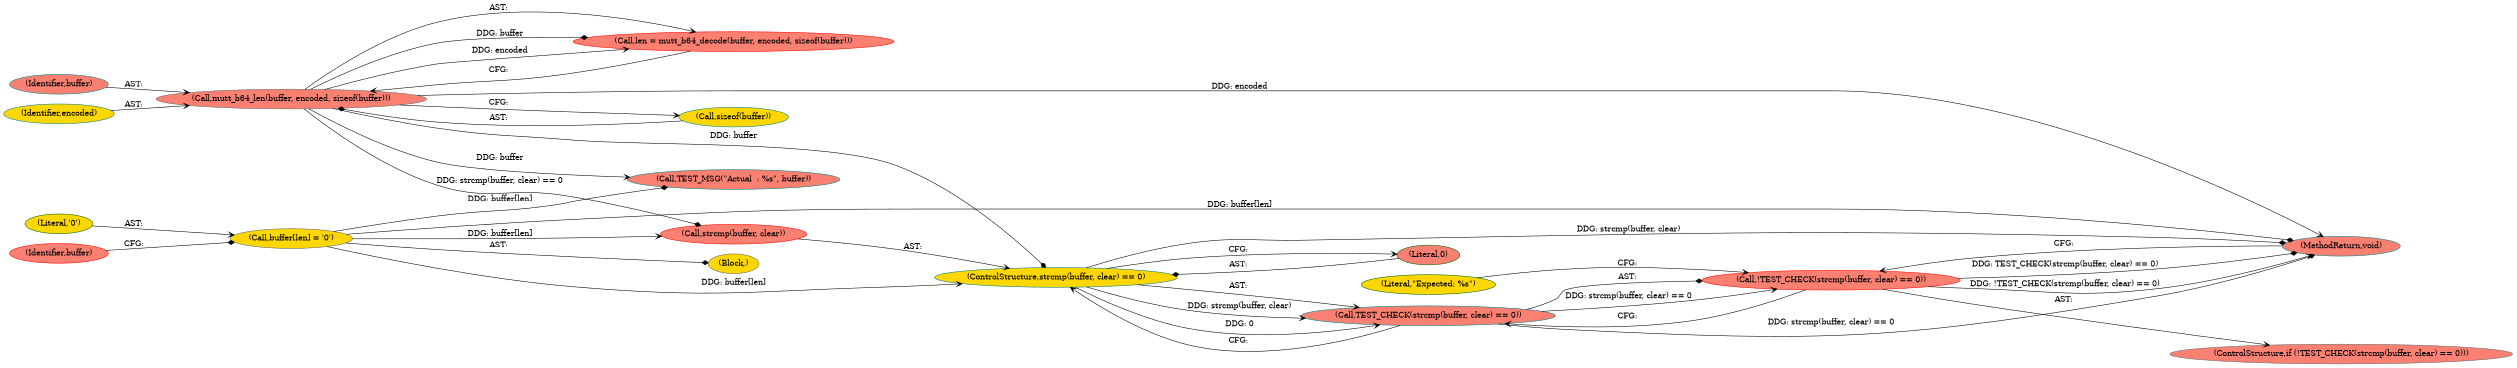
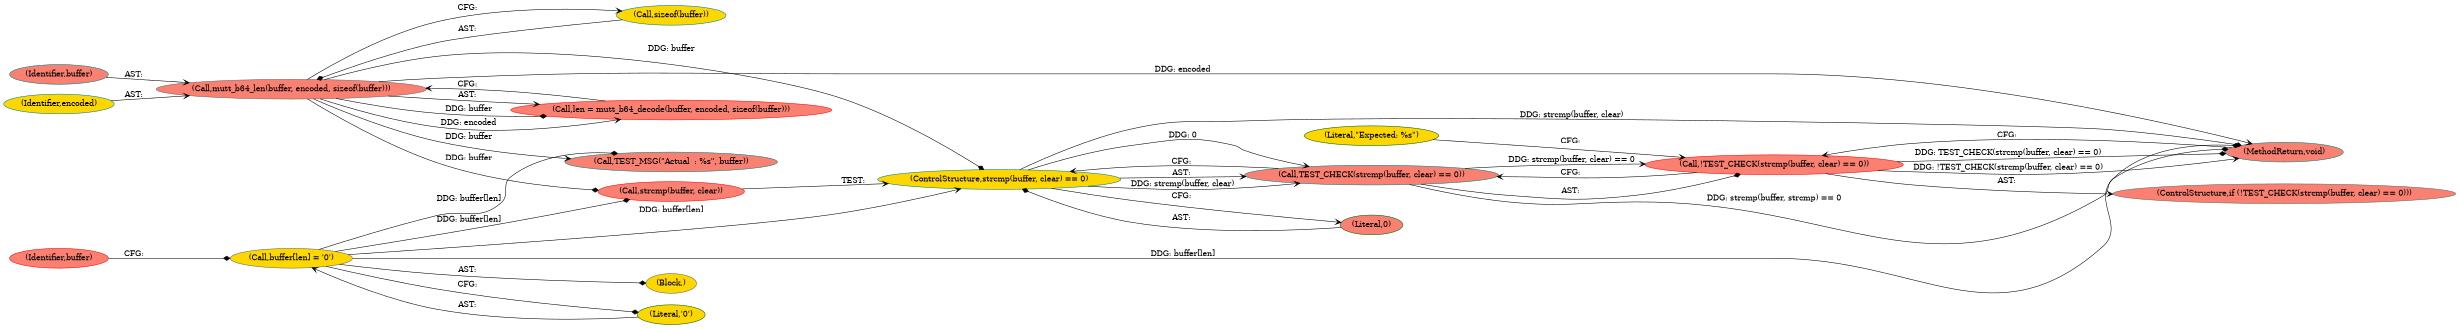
(500, 181) -> (469, 158)
(504, 239) -> (479, 228)
(914, 247) -> (855, 181)
none -> (478, 295)
(1831, 323) -> (1774, 198)
